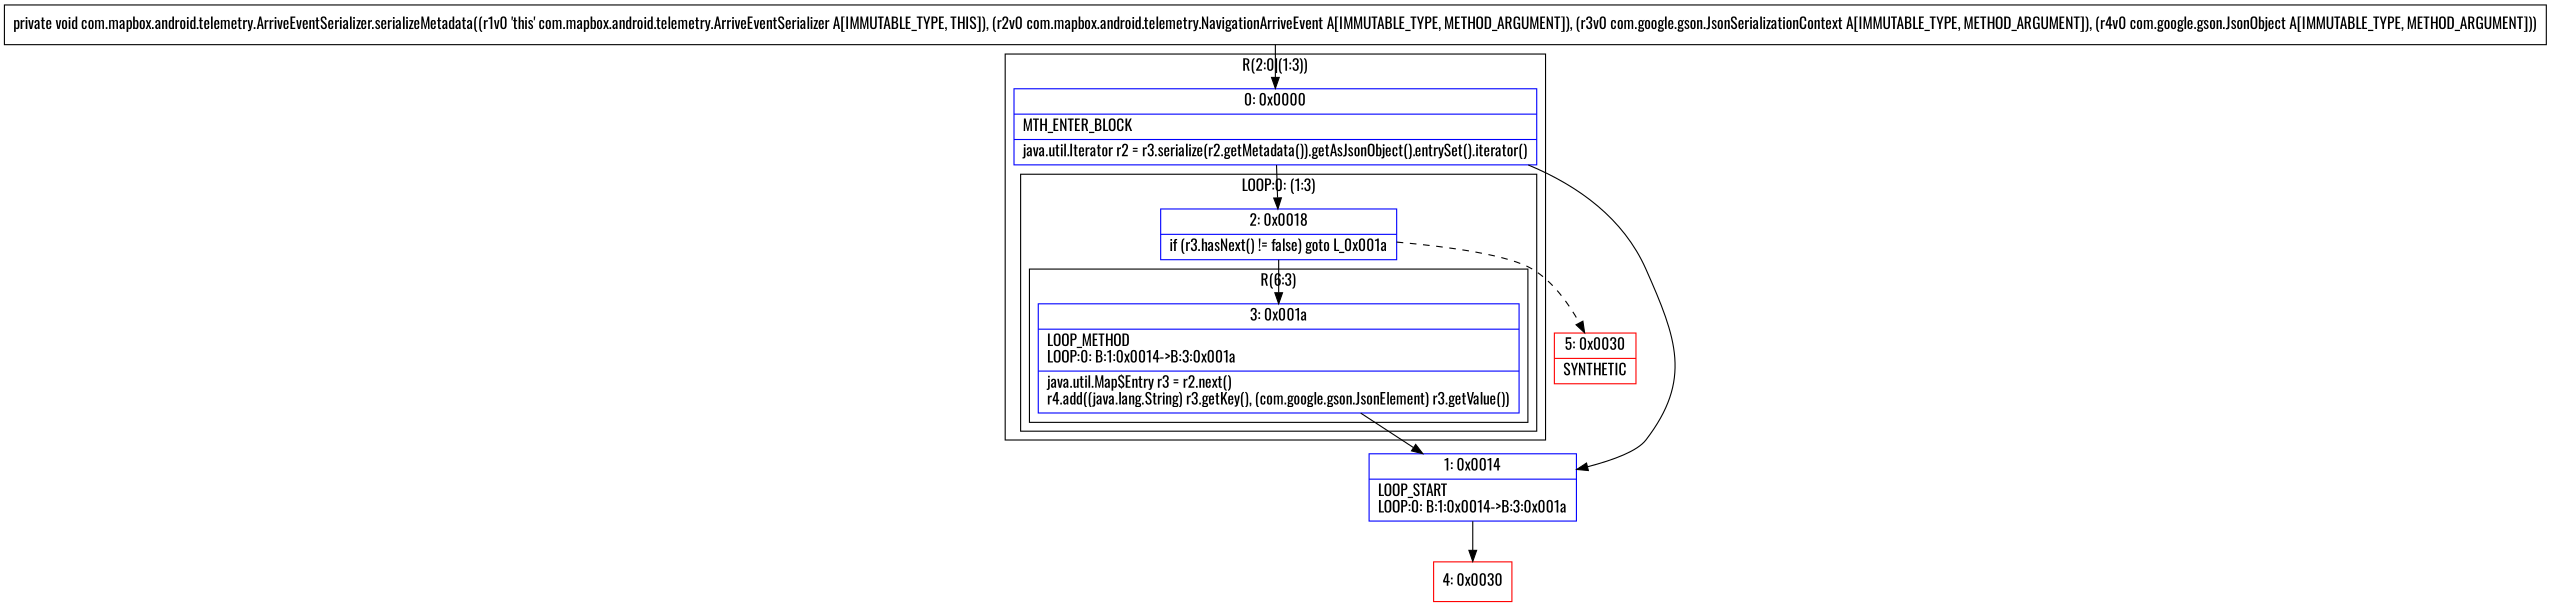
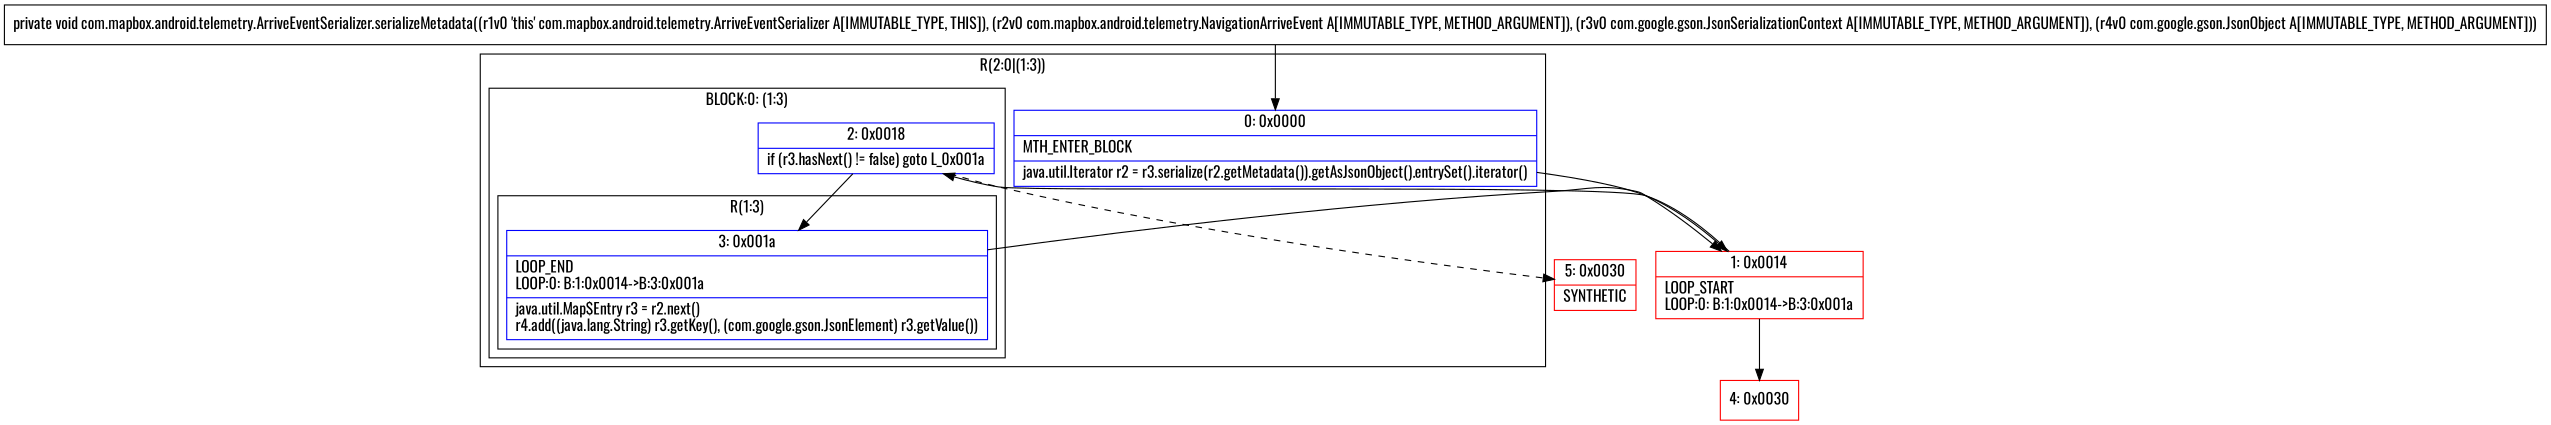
(1277, 181) -> (1350, 189)
(1279, 187) -> (747, 101)
(1279, 282) -> (747, 208)
(1089, 341) -> (545, 268)
(1473, 487) -> (1759, 285)
